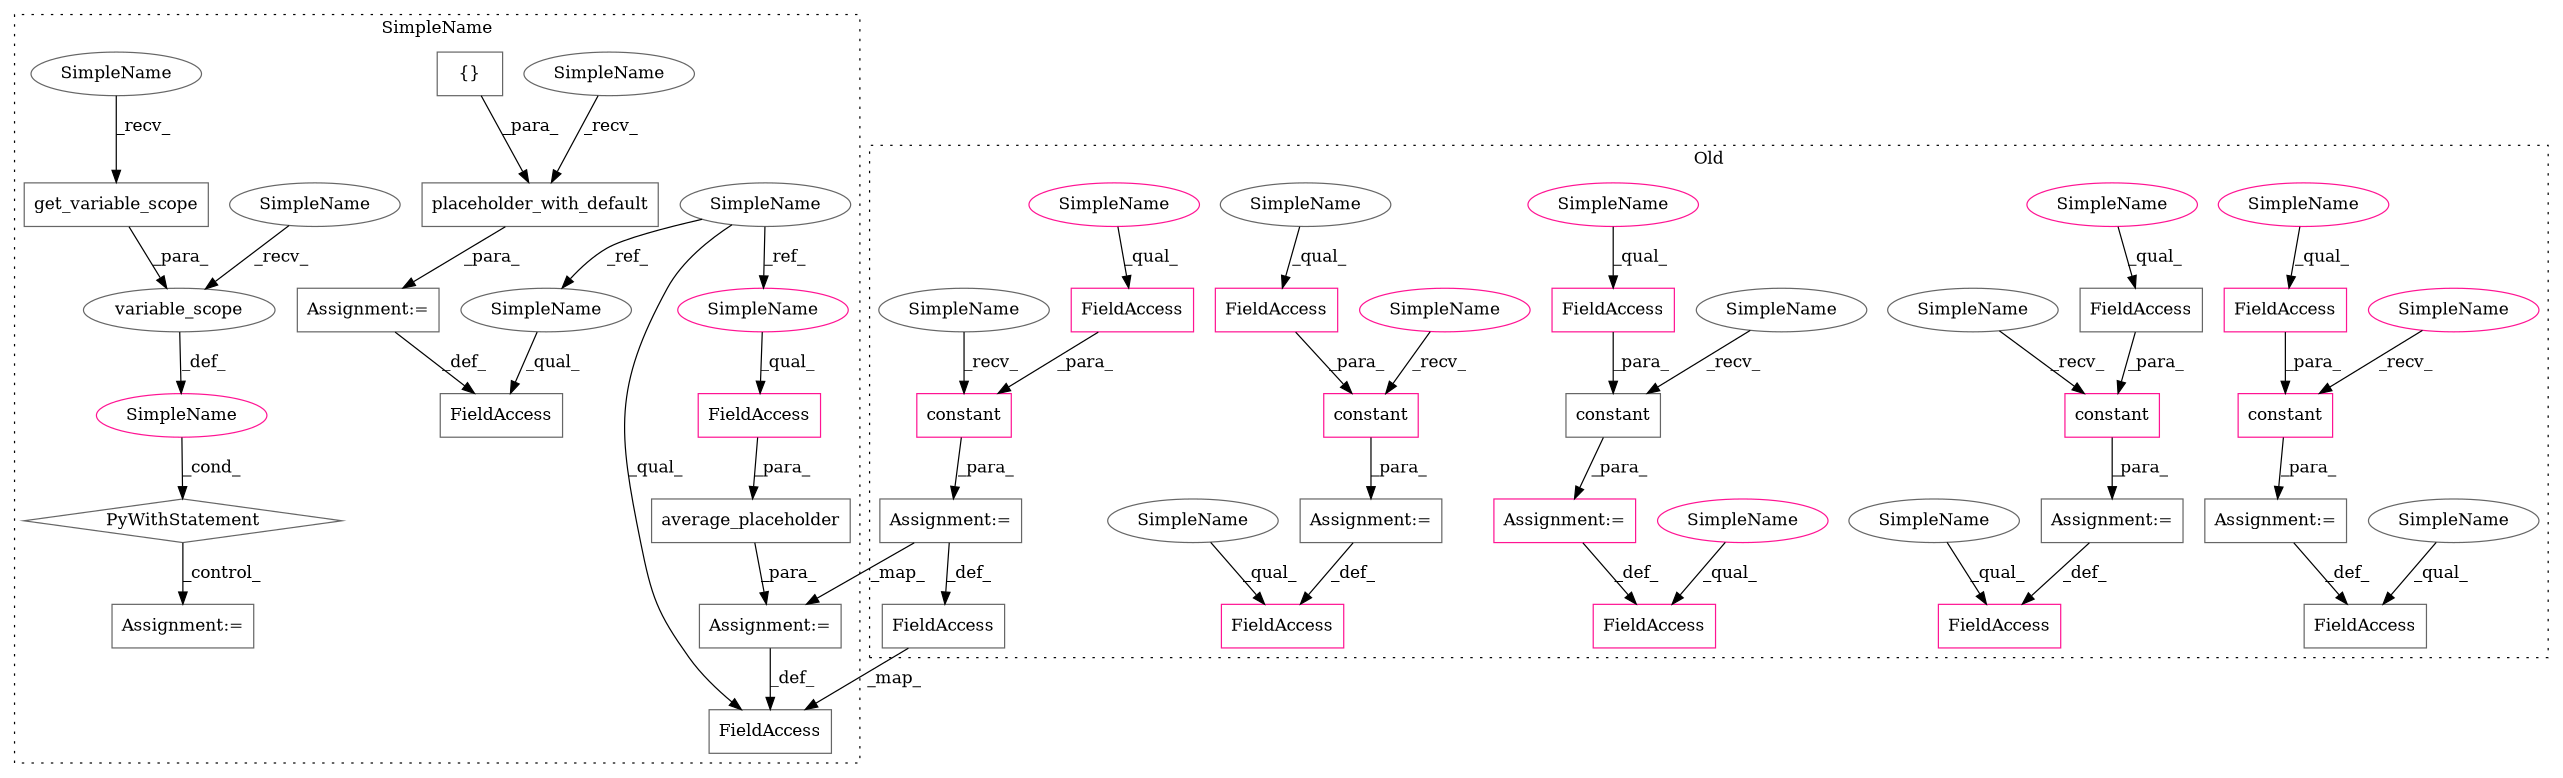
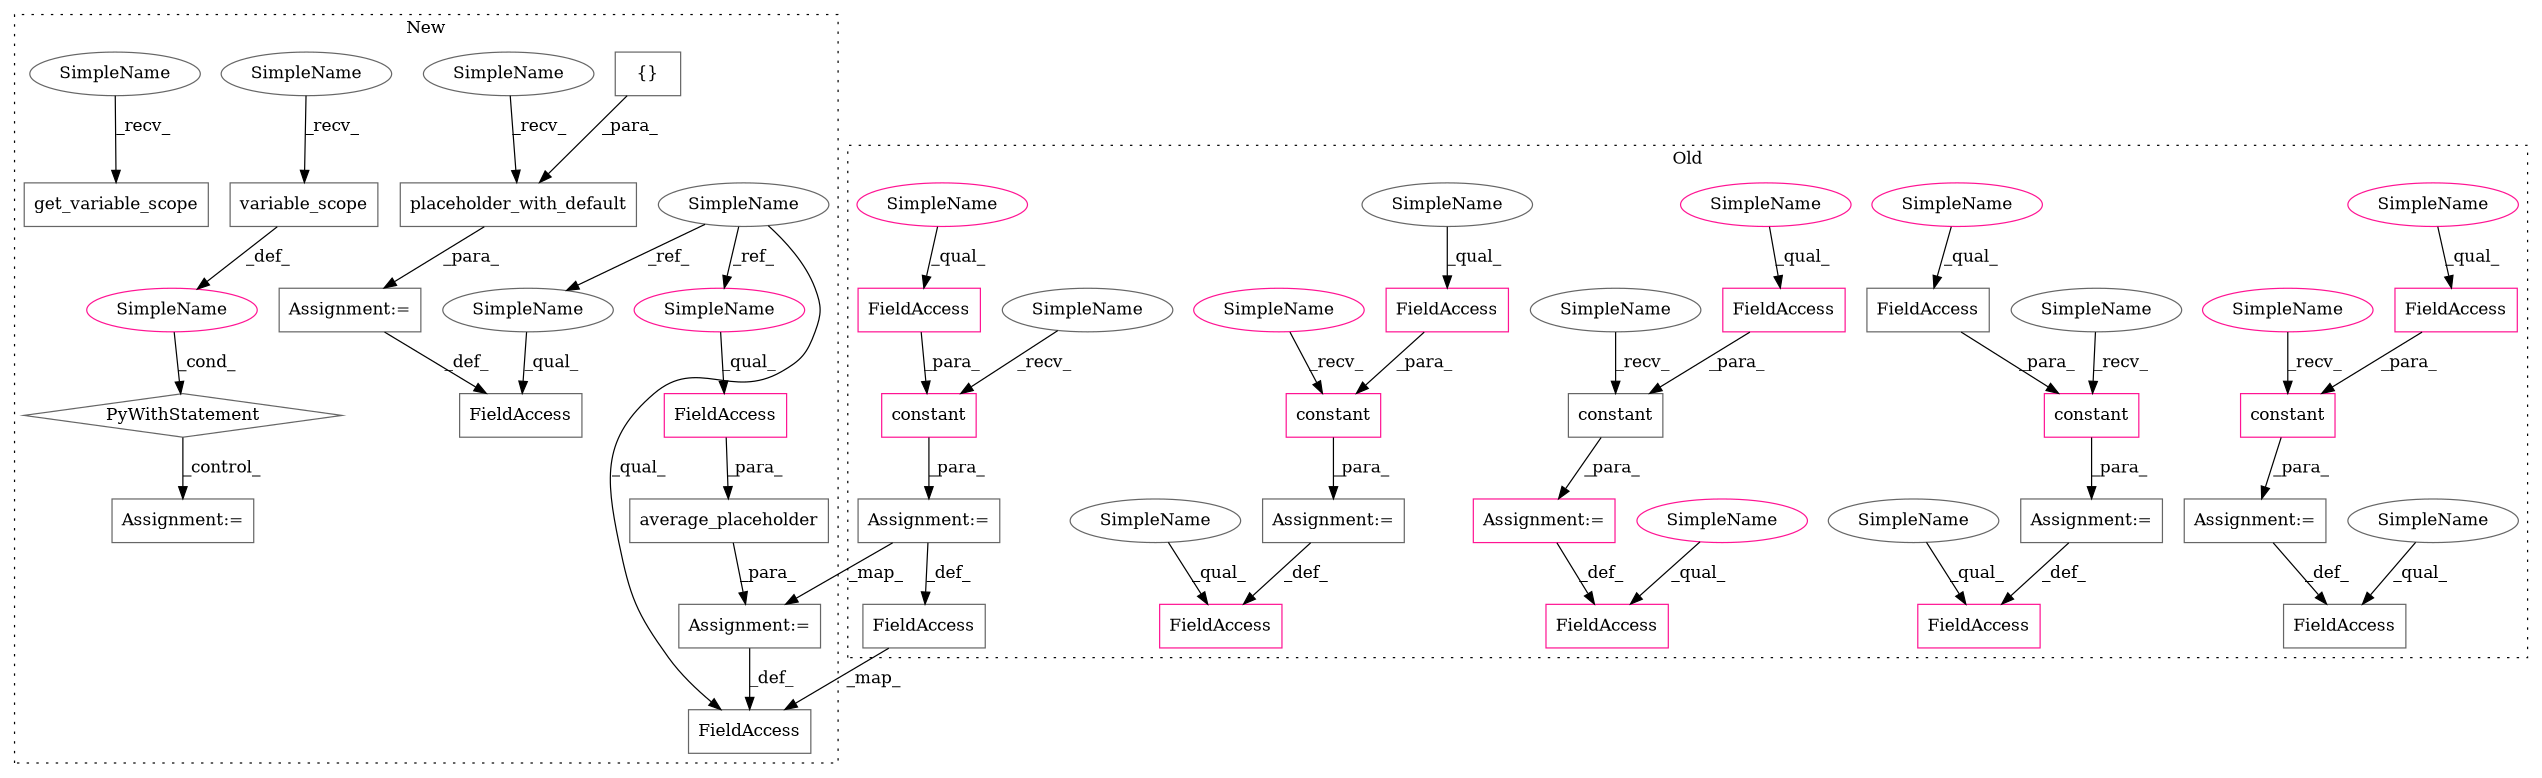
(437, 28) -> (426, 28)
(145, 252) -> none
(179, 310) -> (304, 205)
